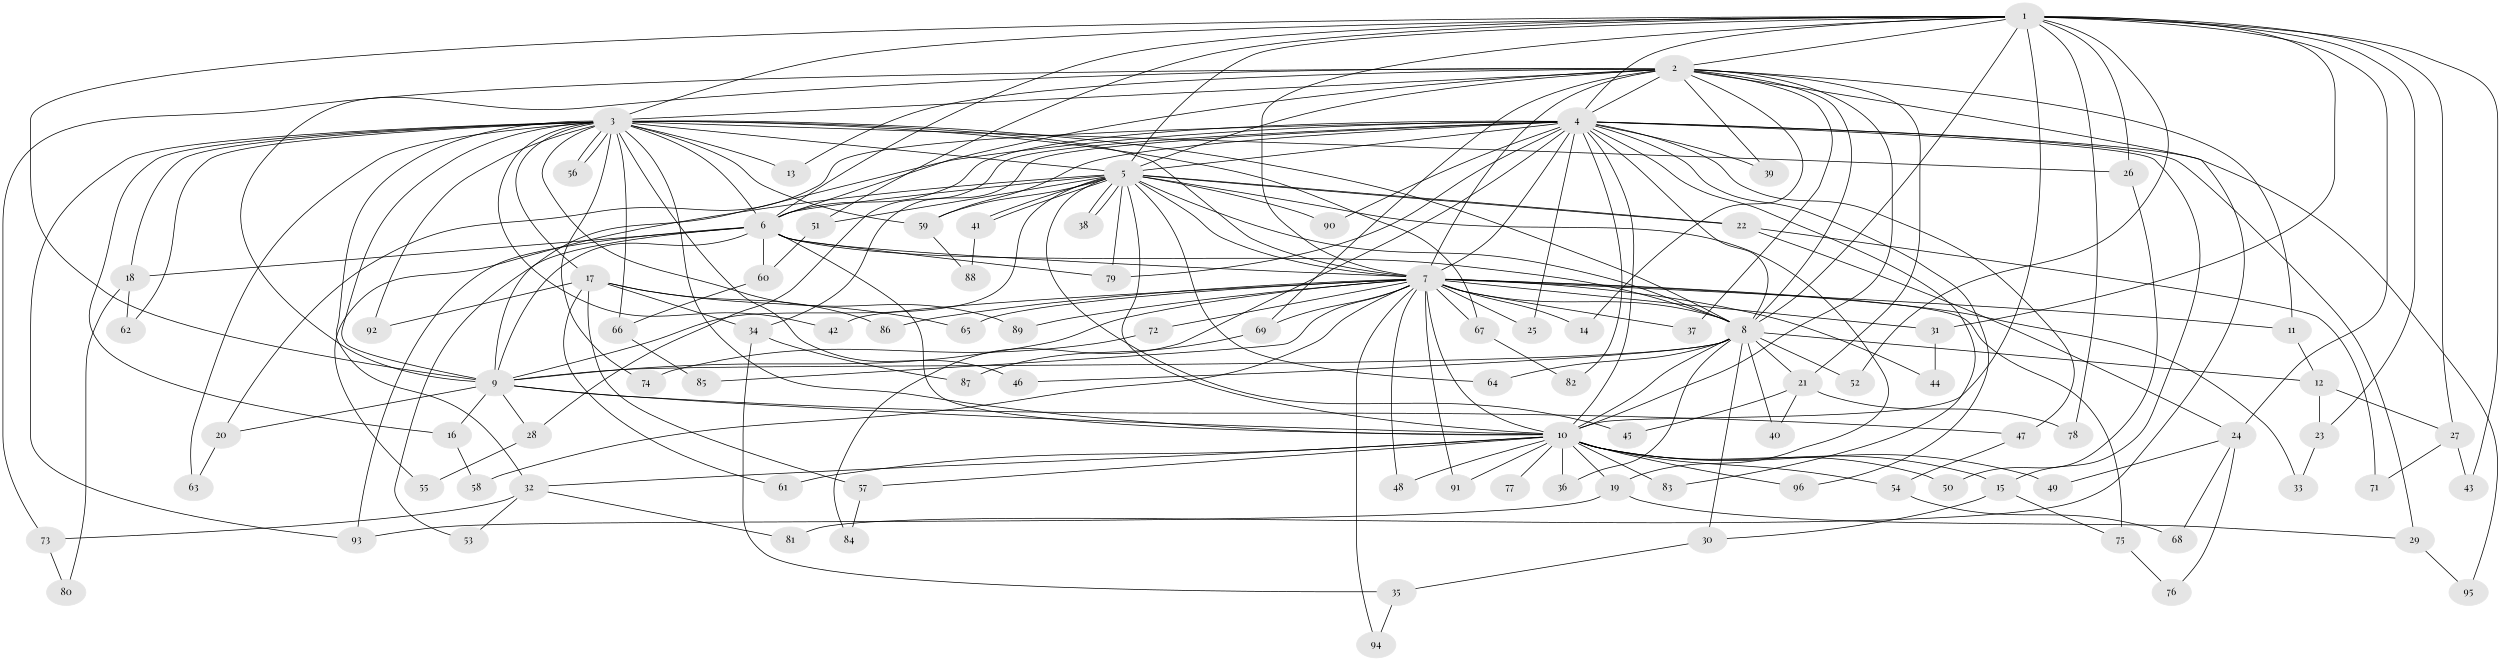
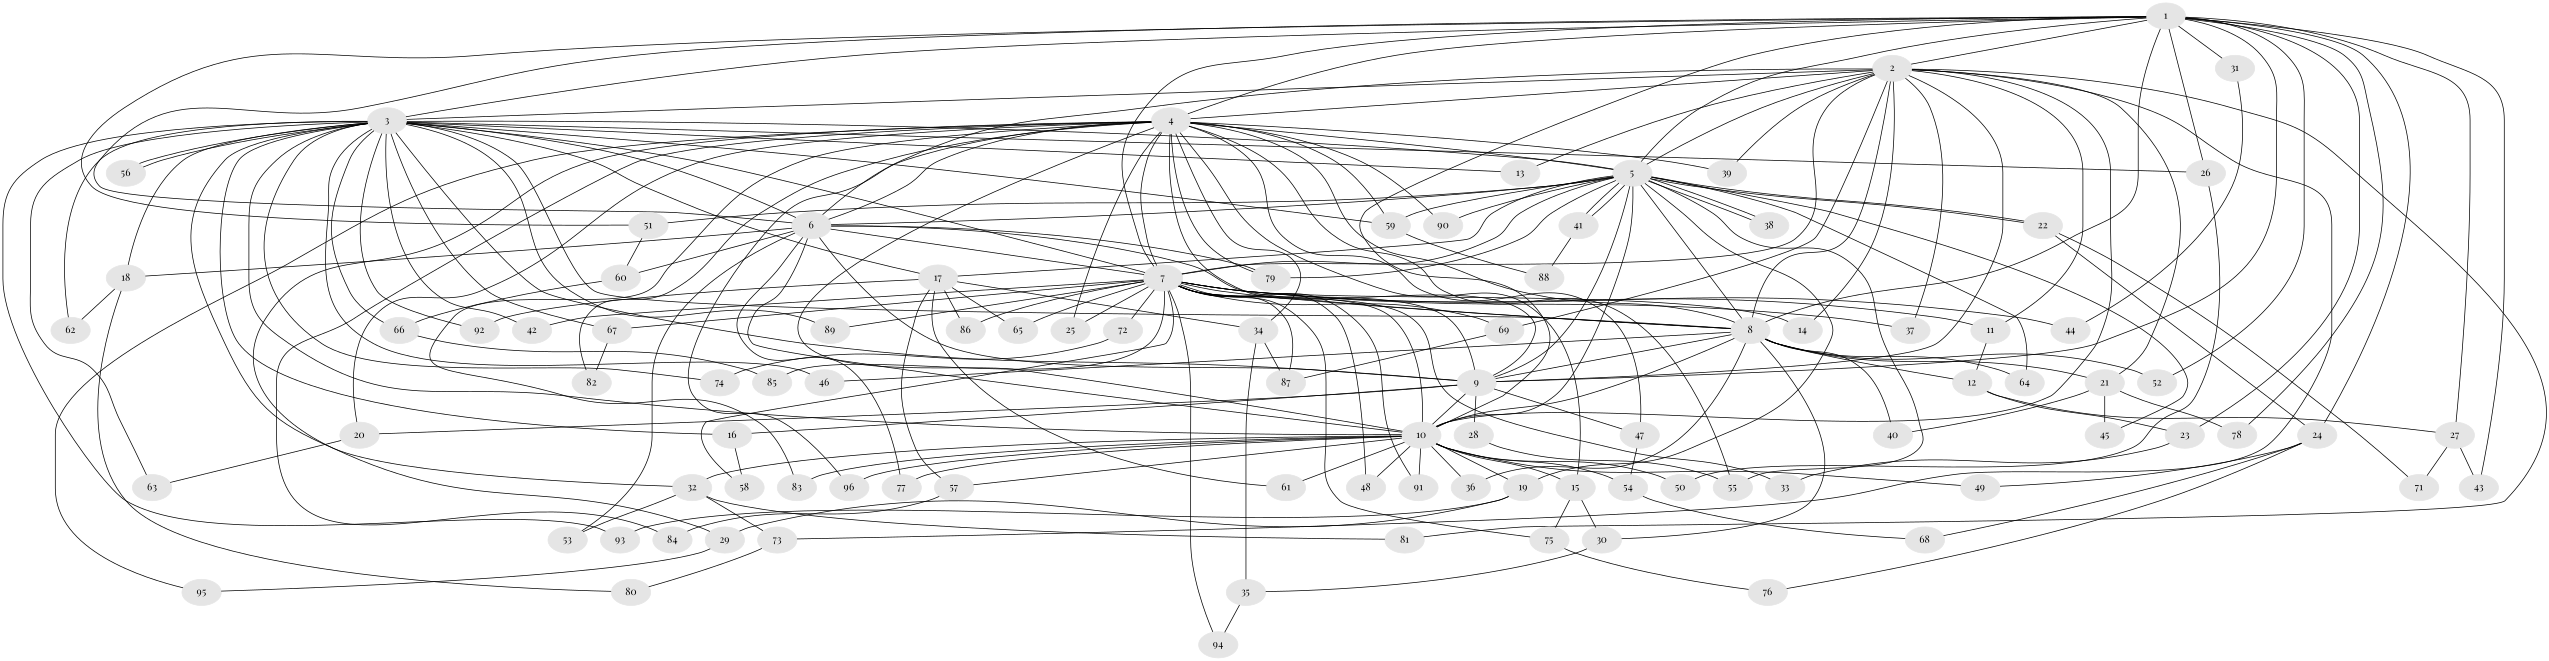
(990, 177) -> (1443, 290)
none -> (1261, 256)
(473, 280) -> (772, 360)
(1598, 296) -> (1287, 321)
